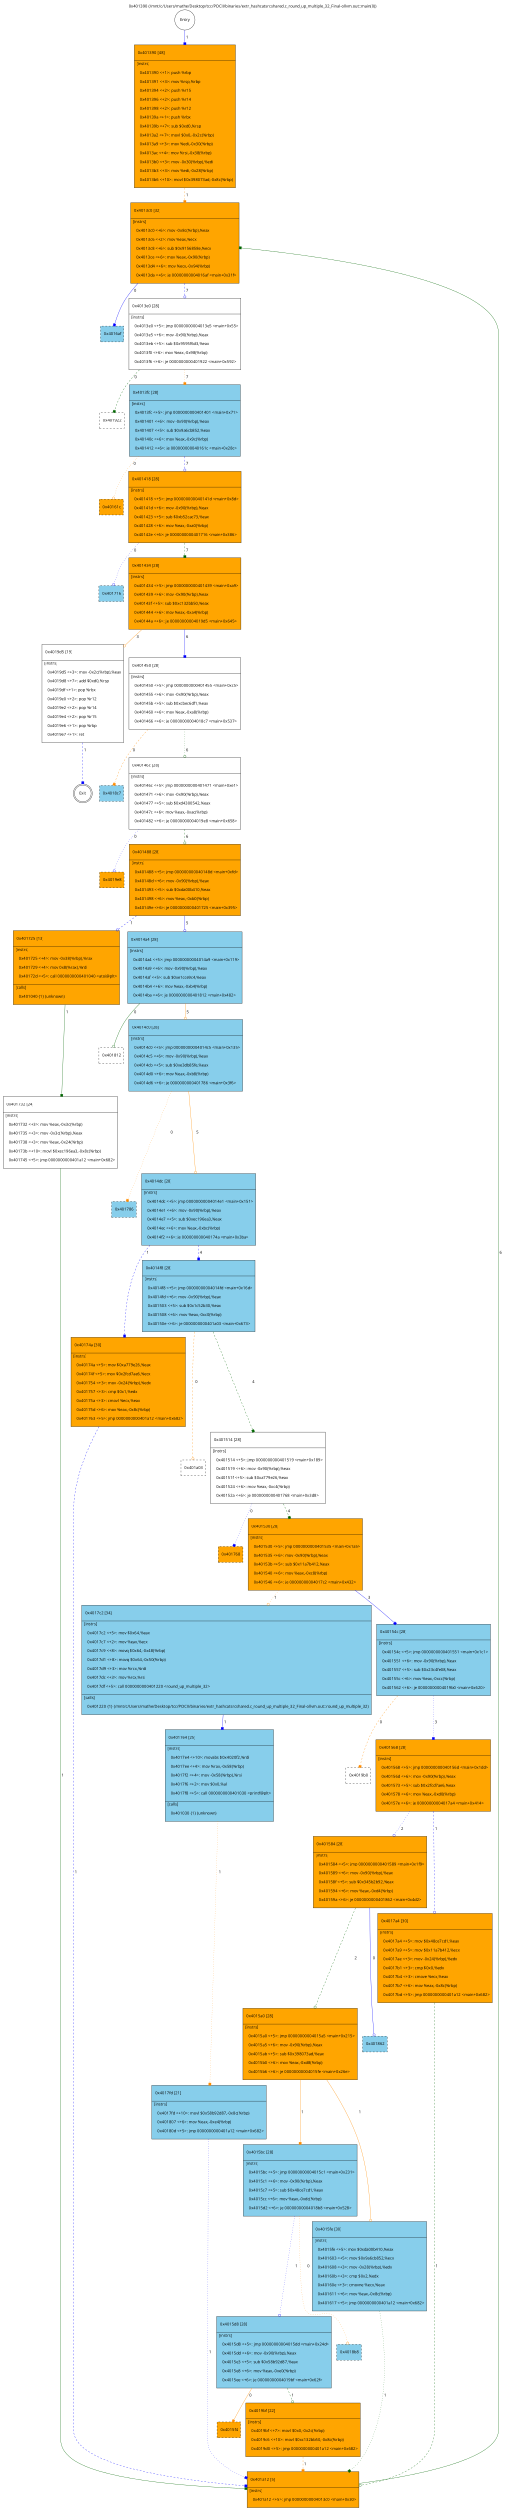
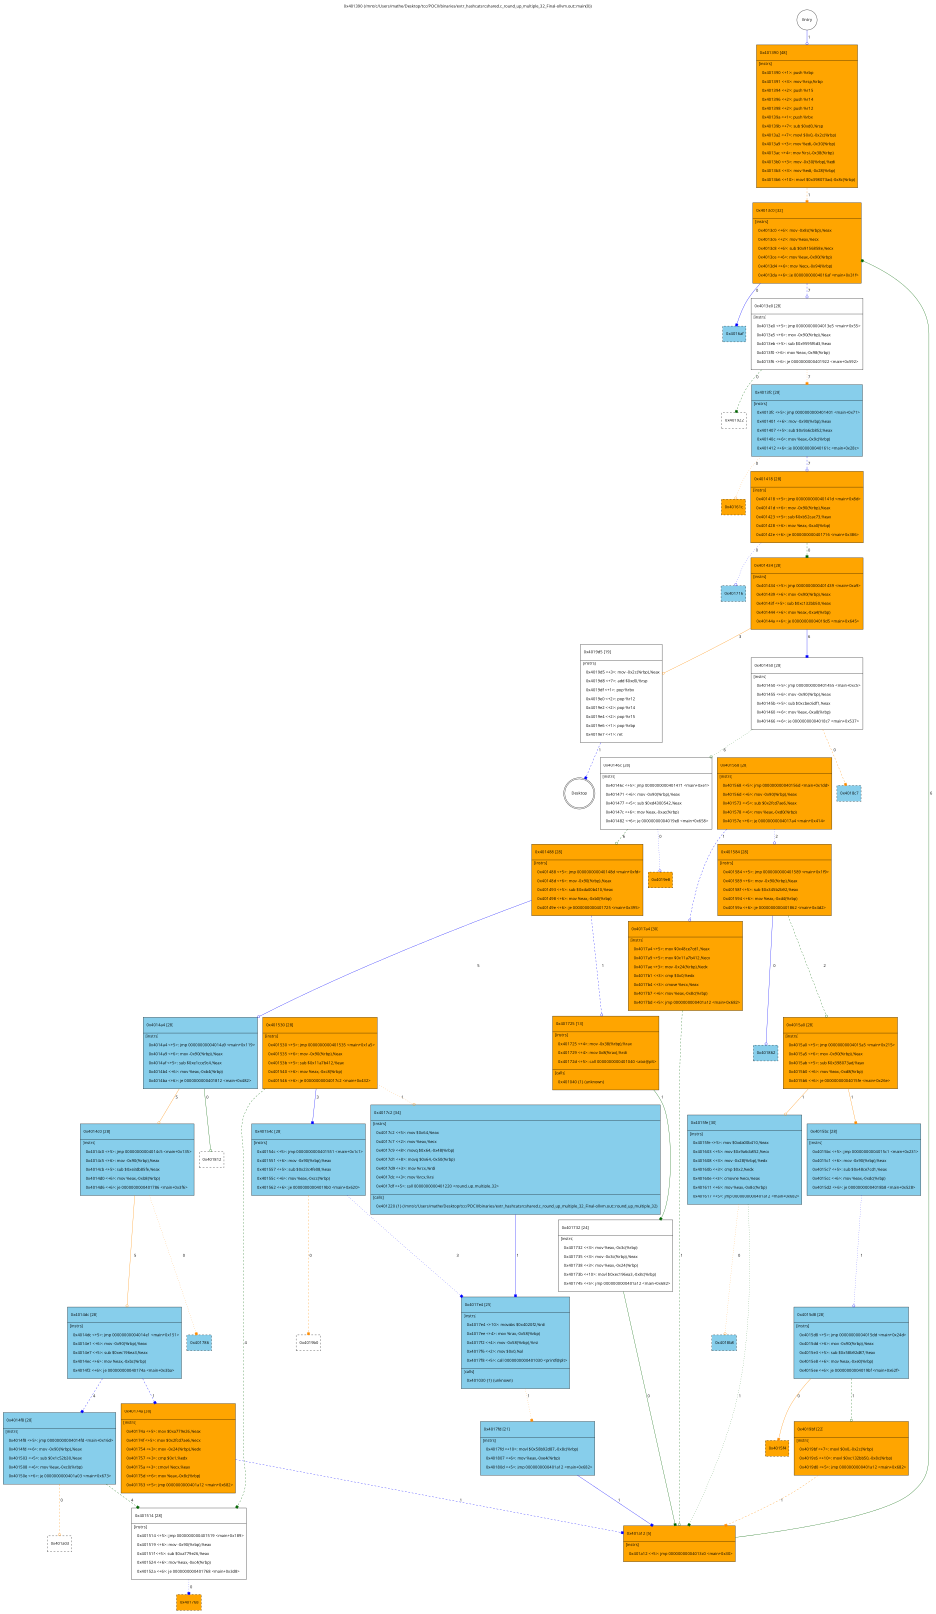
(185, 36) -> (807, 36)
(187, 550) -> (809, 550)
(83, 793) -> (579, 793)
(286, 1510) -> (244, 1294)
(433, 1716) -> (403, 1246)
(62, 1776) -> (648, 1396)
(302, 2293) -> (732, 1268)
(208, 2317) -> (614, 1500)
